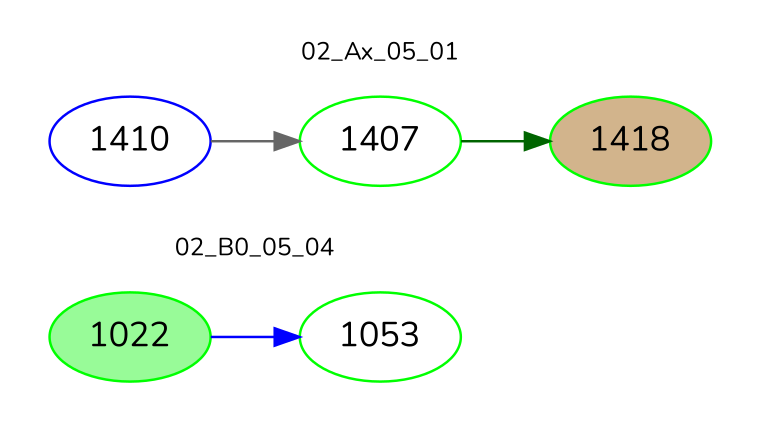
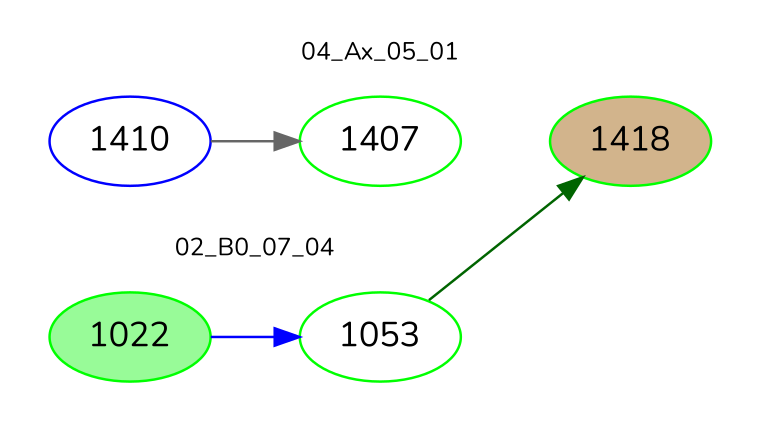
(380, 53) -> (380, 53)
(493, 141) -> (496, 247)
(255, 249) -> (255, 249)
